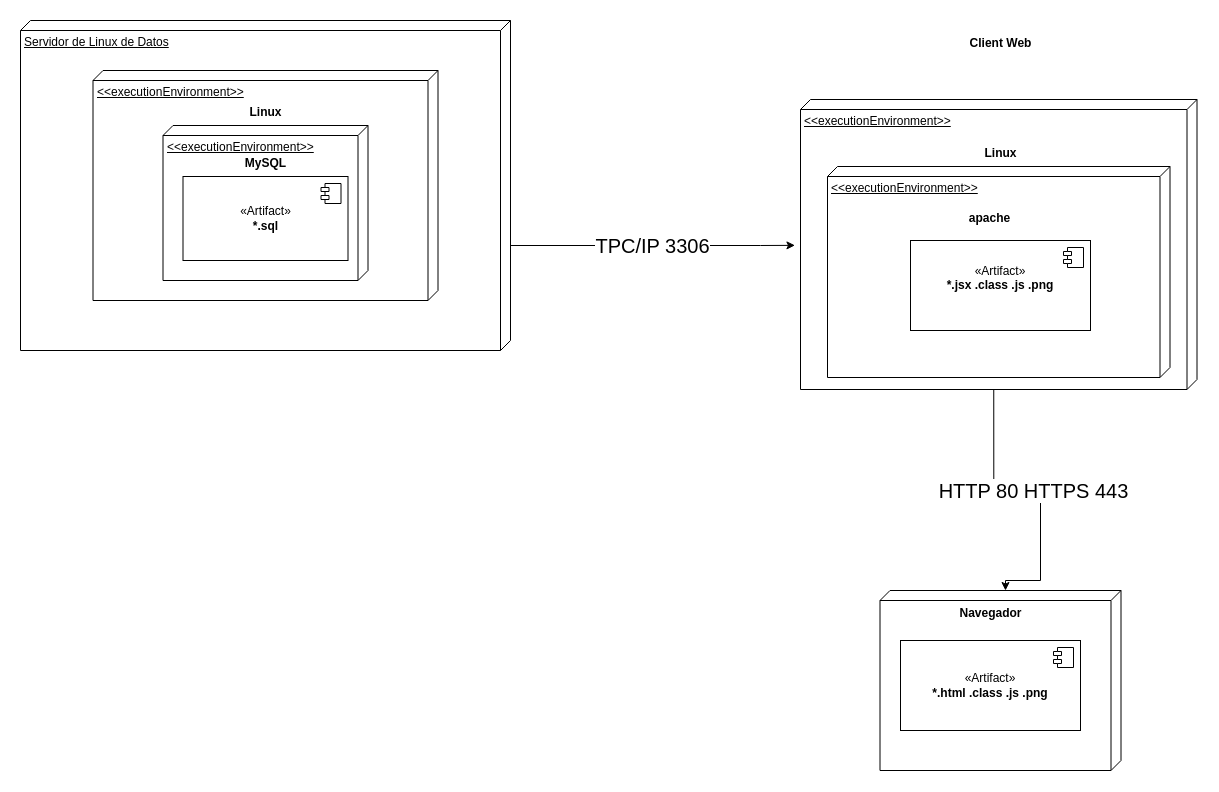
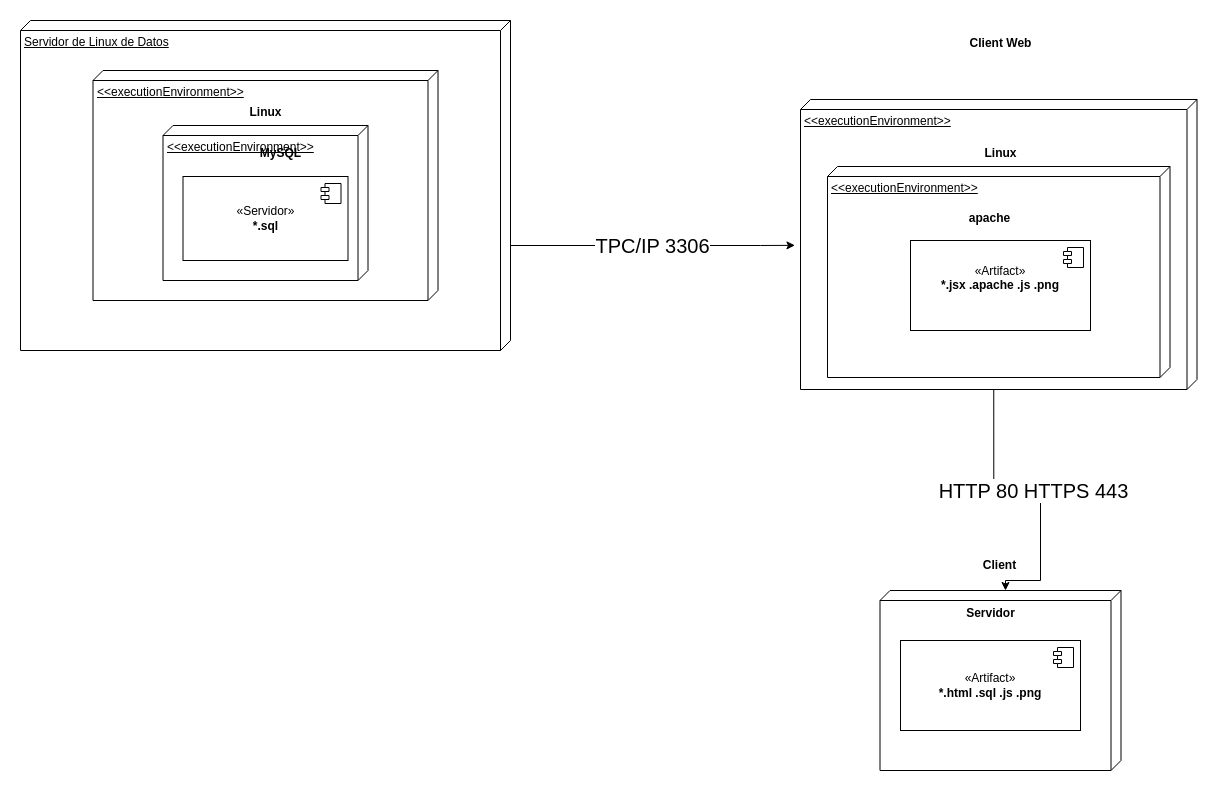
(266, 164) -> (281, 154)
(266, 219) -> (266, 219)
(1001, 286) -> (1001, 286)
none -> (999, 566)
(991, 614) -> (991, 614)
(991, 686) -> (991, 686)
